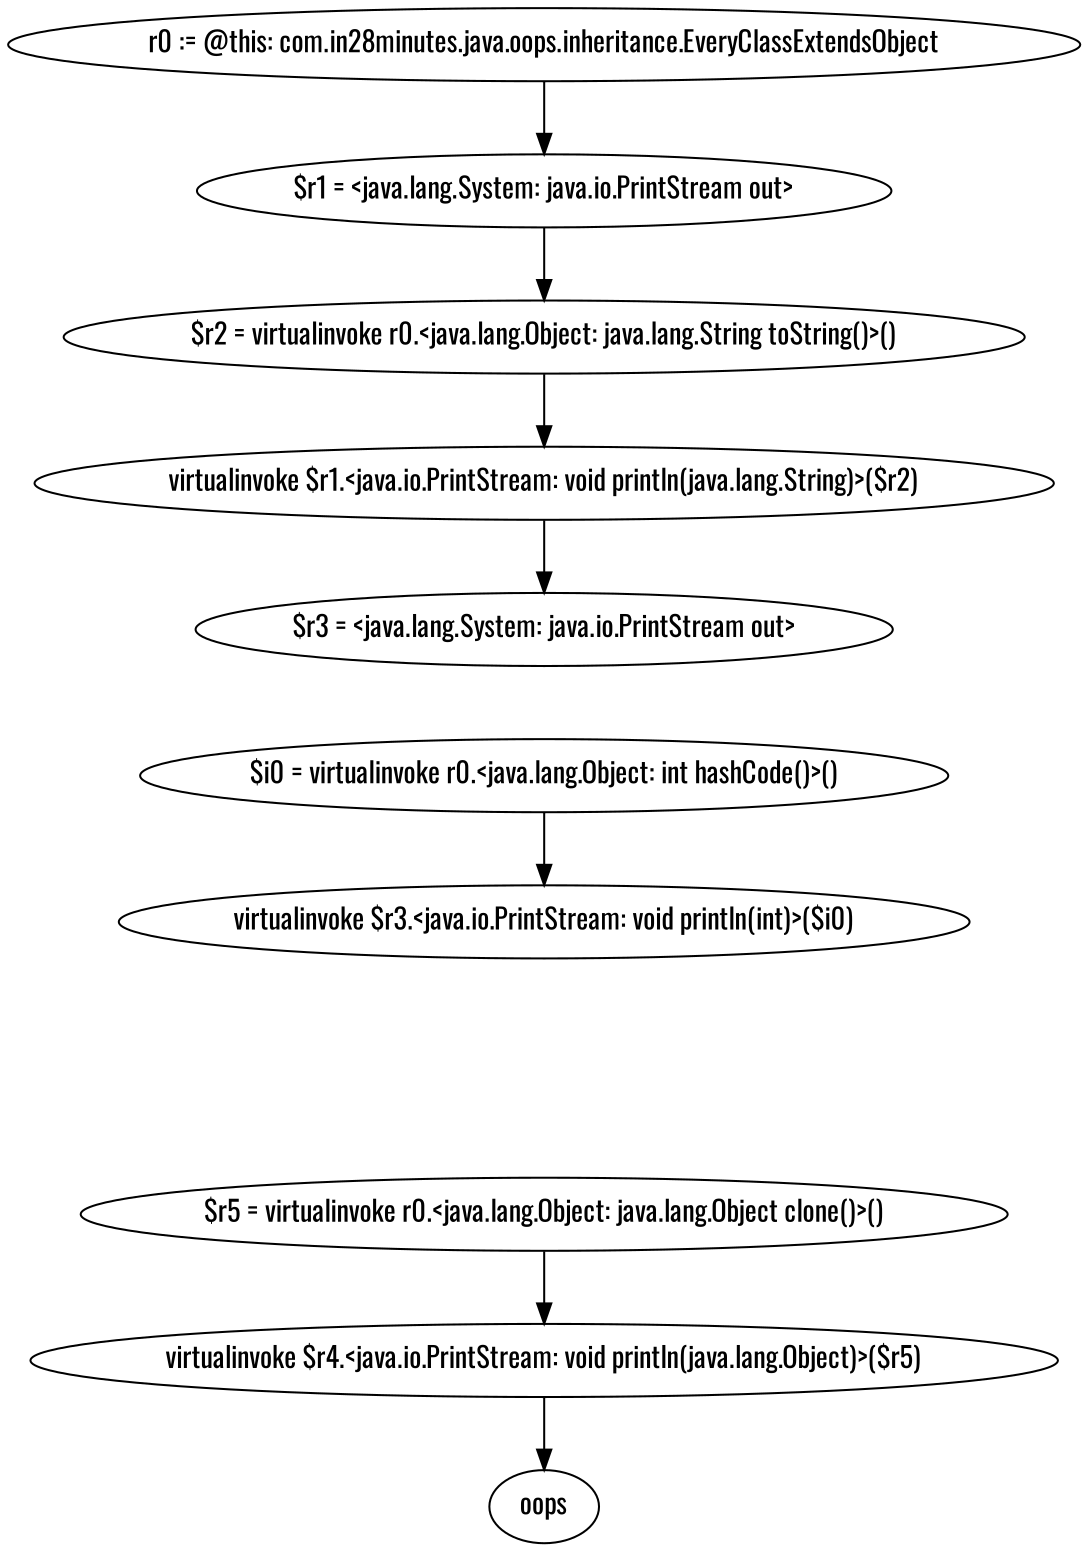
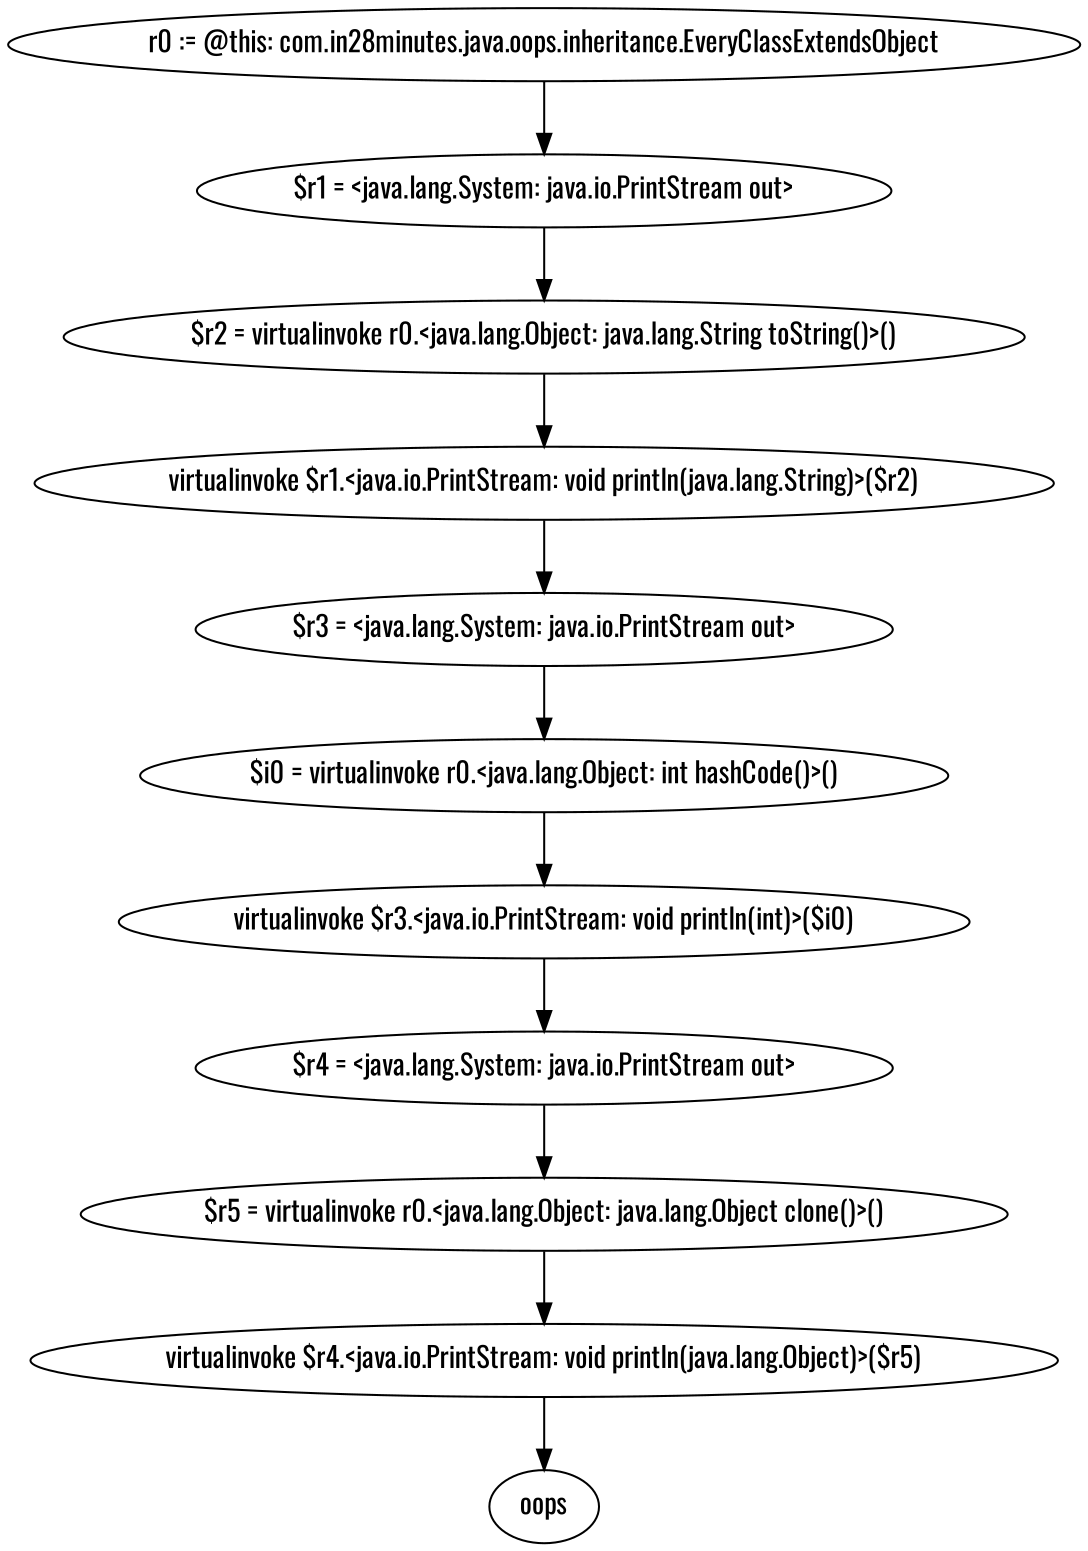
none -> (544, 693)
none -> (544, 1068)
